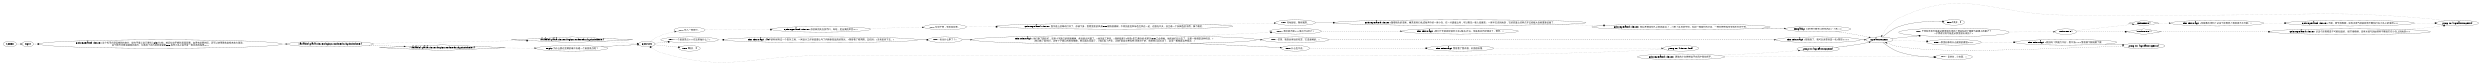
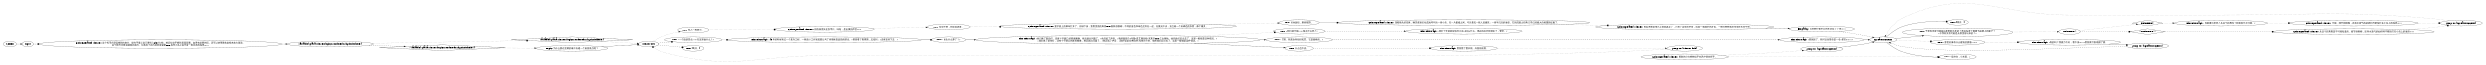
(1905, 37) -> (1909, 37)
(647, 44) -> (649, 44)
